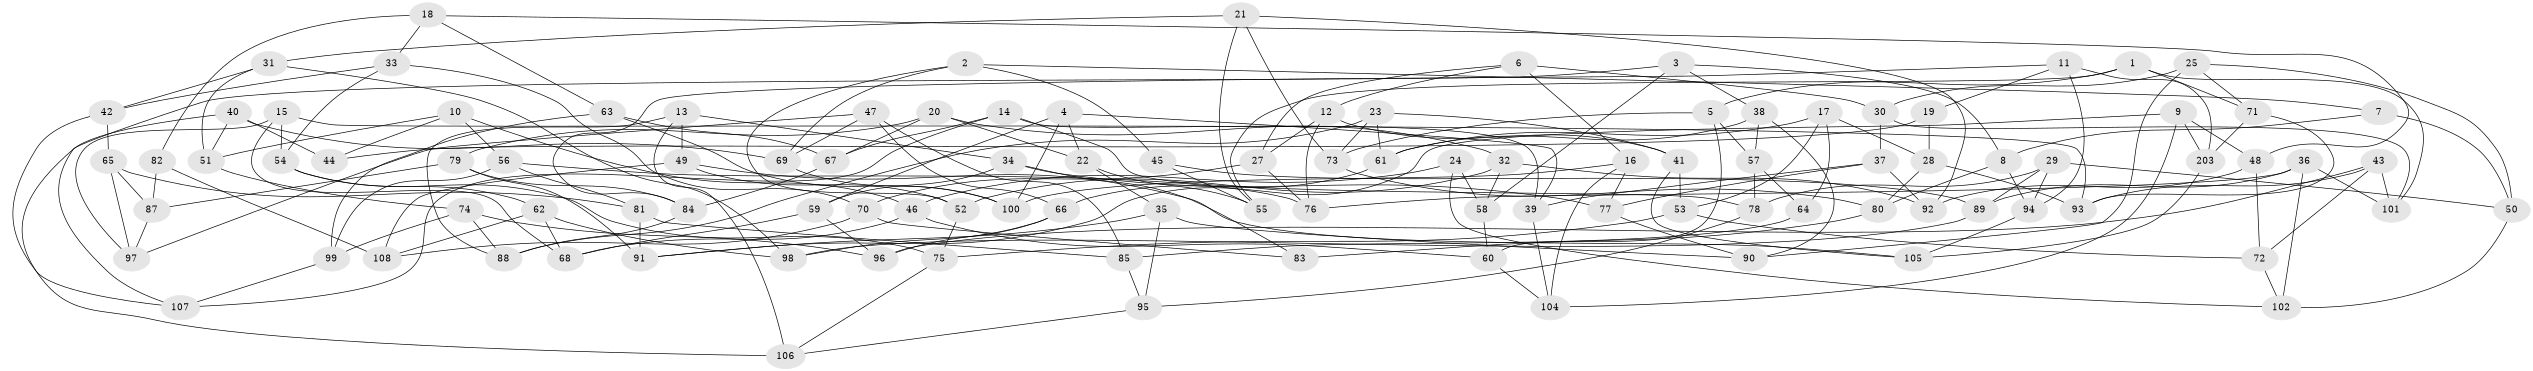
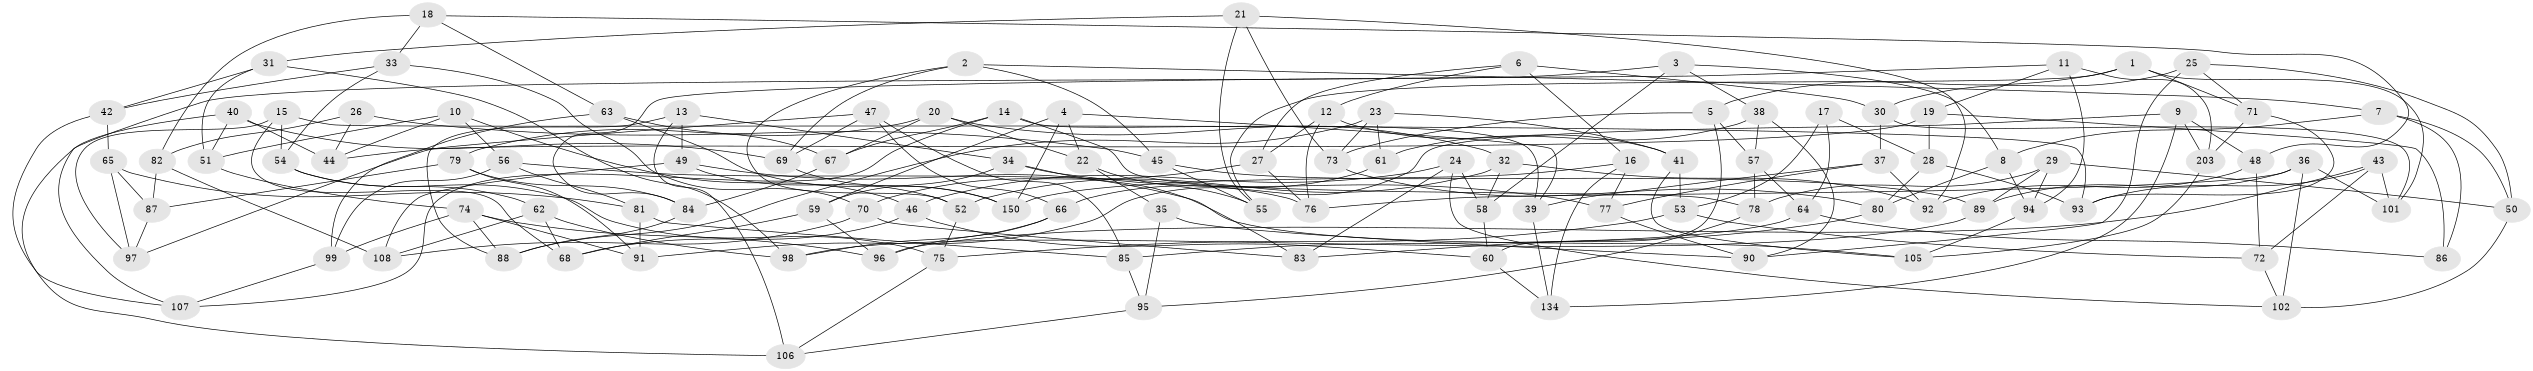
none -> (357, 113)
(1643, 135) -> none
(1011, 210) -> (1011, 210)
none -> (1378, 210)
(902, 239) -> (546, 233)
none -> (2442, 259)
(1550, 308) -> (1550, 308)
